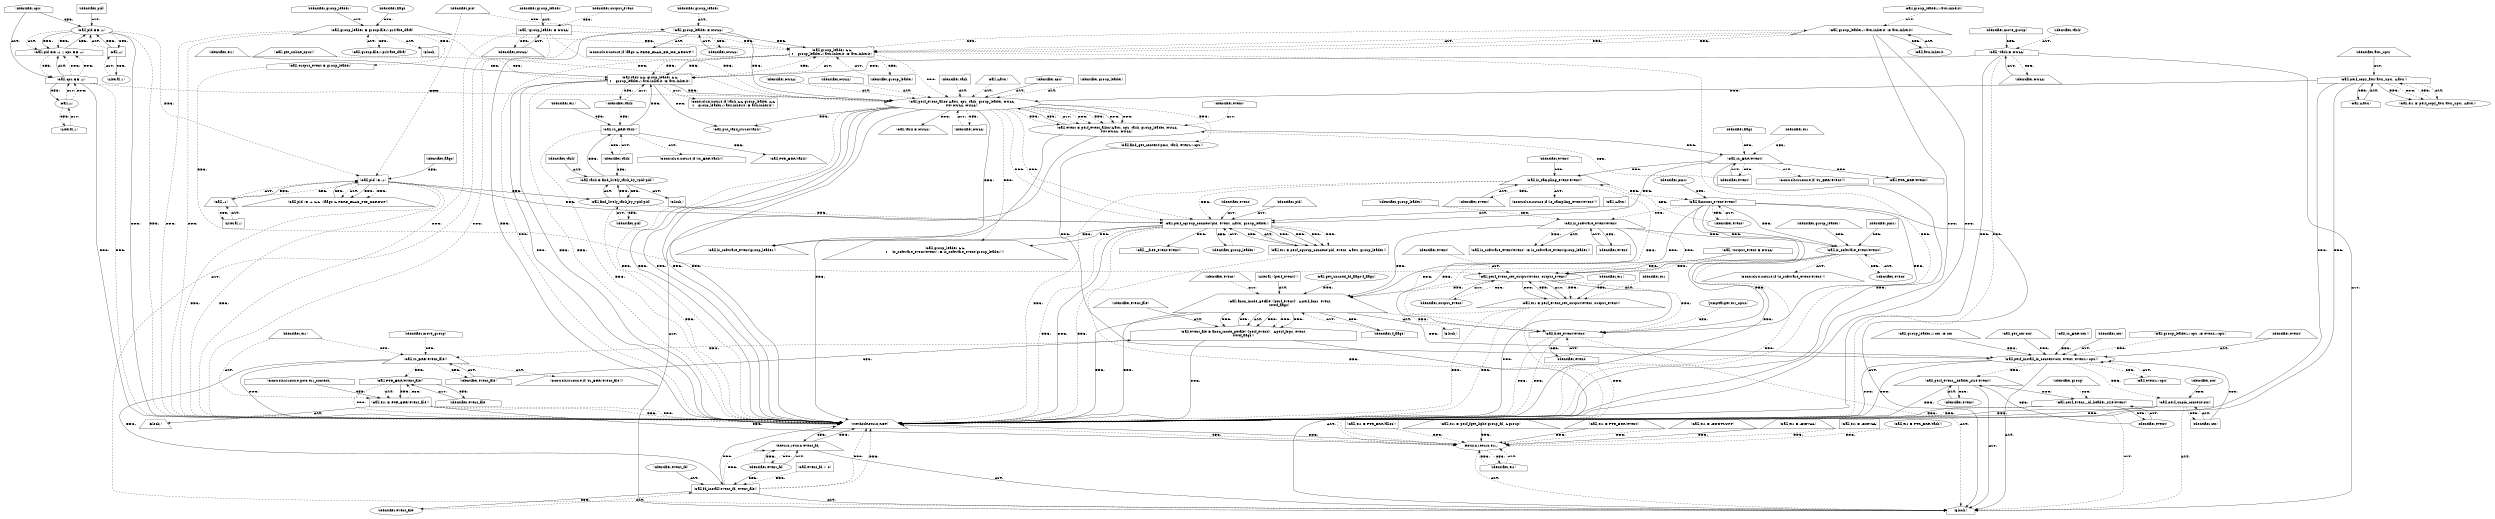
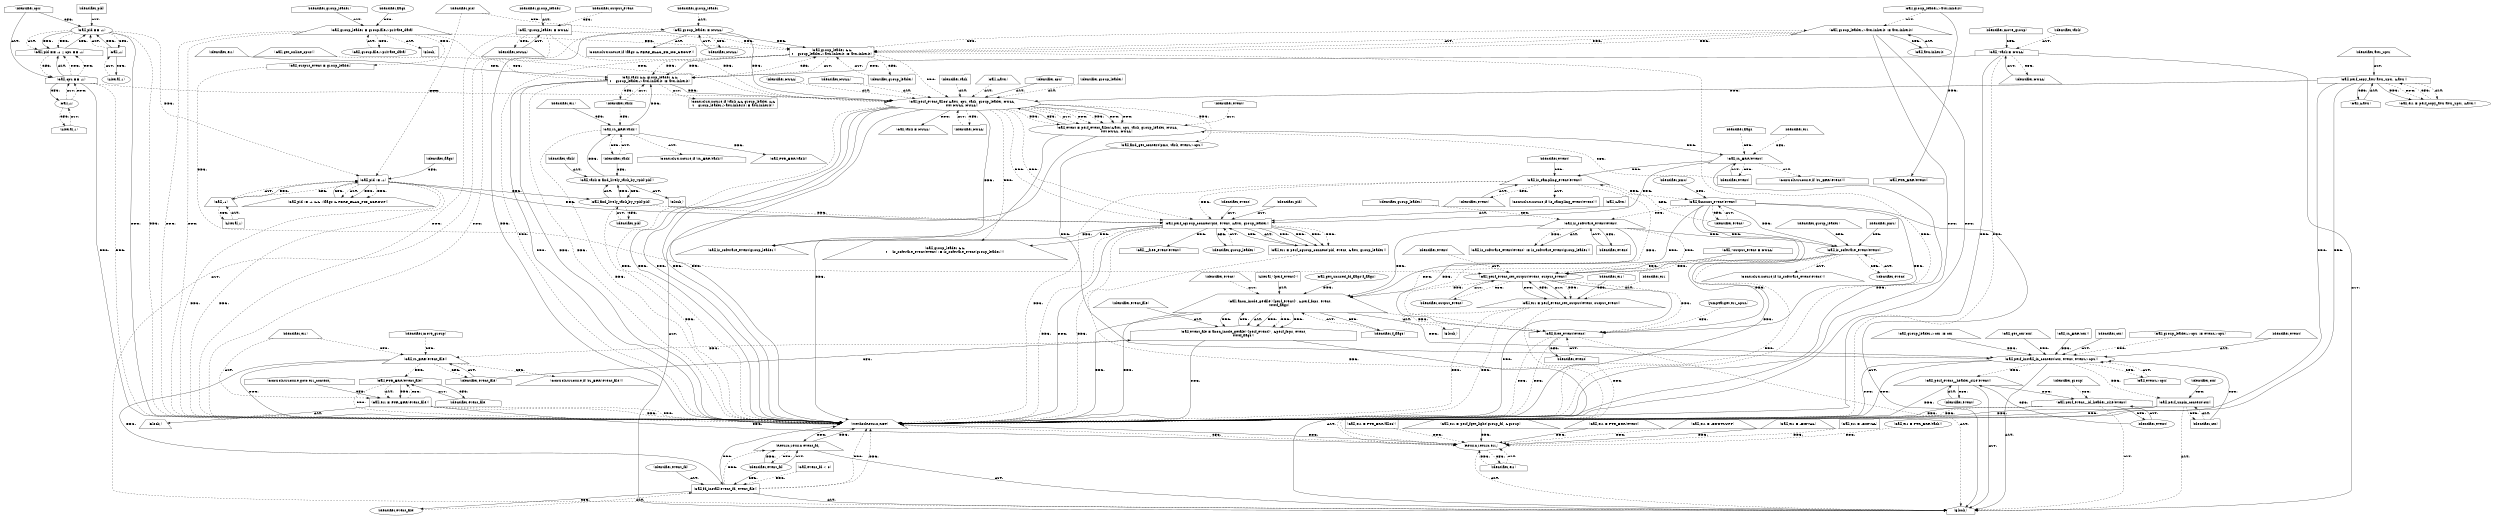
(737, 130) -> none
(1832, 170) -> (1947, 93)
(521, 370) -> (521, 370)
(822, 435) -> (822, 435)
